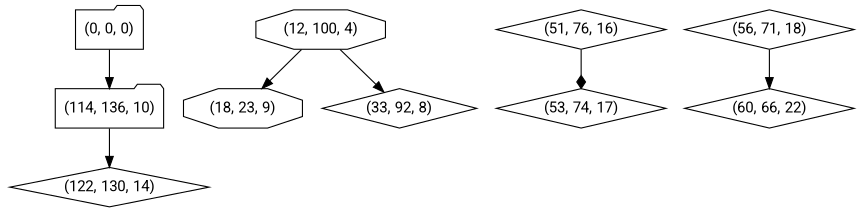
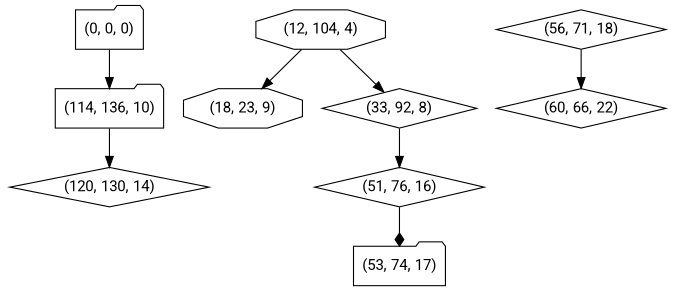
(321, 30) -> (321, 30)
(581, 108) -> (399, 266)
none -> (399, 142)
(109, 187) -> (109, 187)
